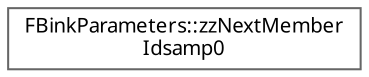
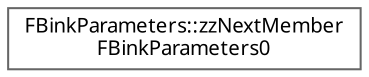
(184, 39) -> (184, 39)
